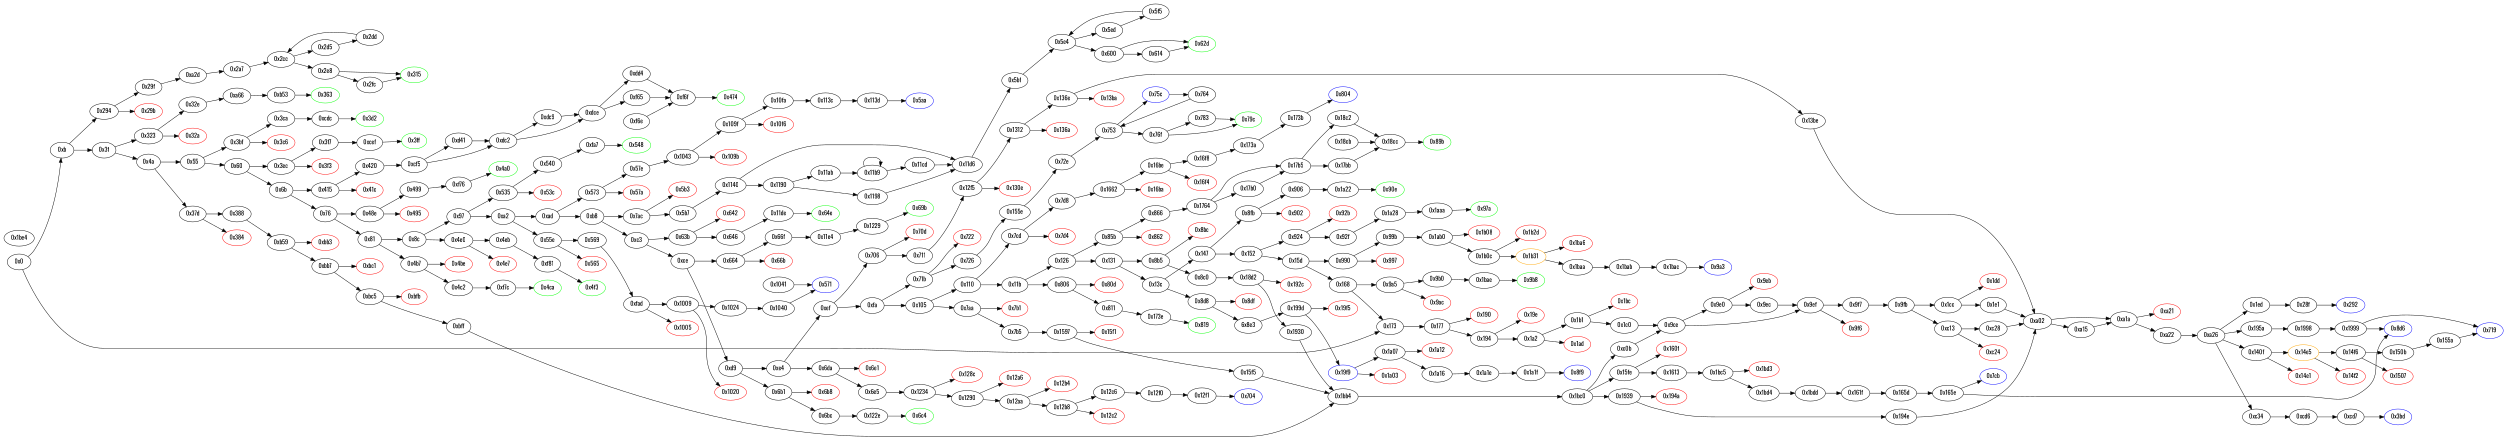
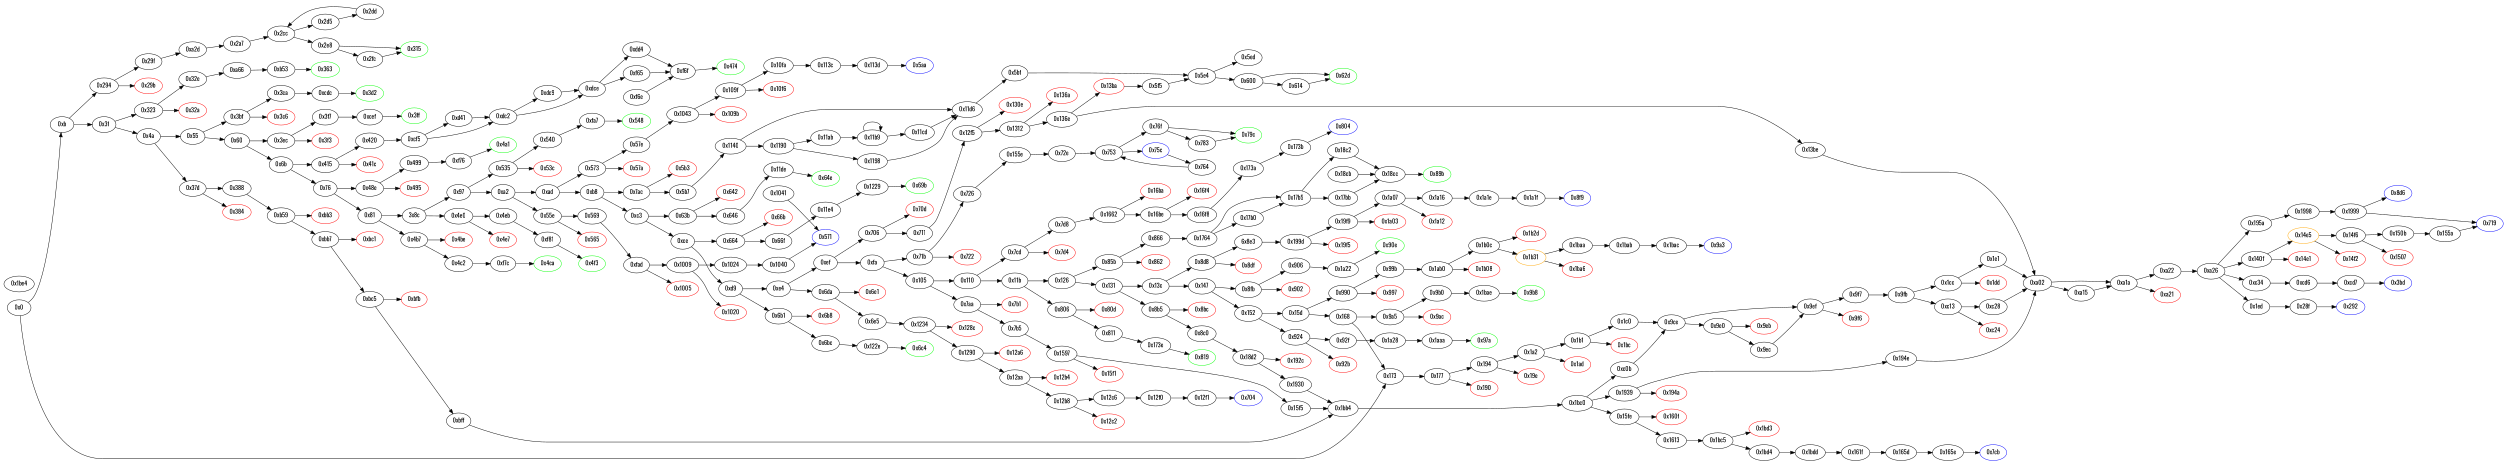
(1130, 22) -> (1131, 86)
(503, 169) -> (503, 145)
(414, 240) -> (414, 216)
(1343, 373) -> (1343, 222)
(2194, 397) -> none
